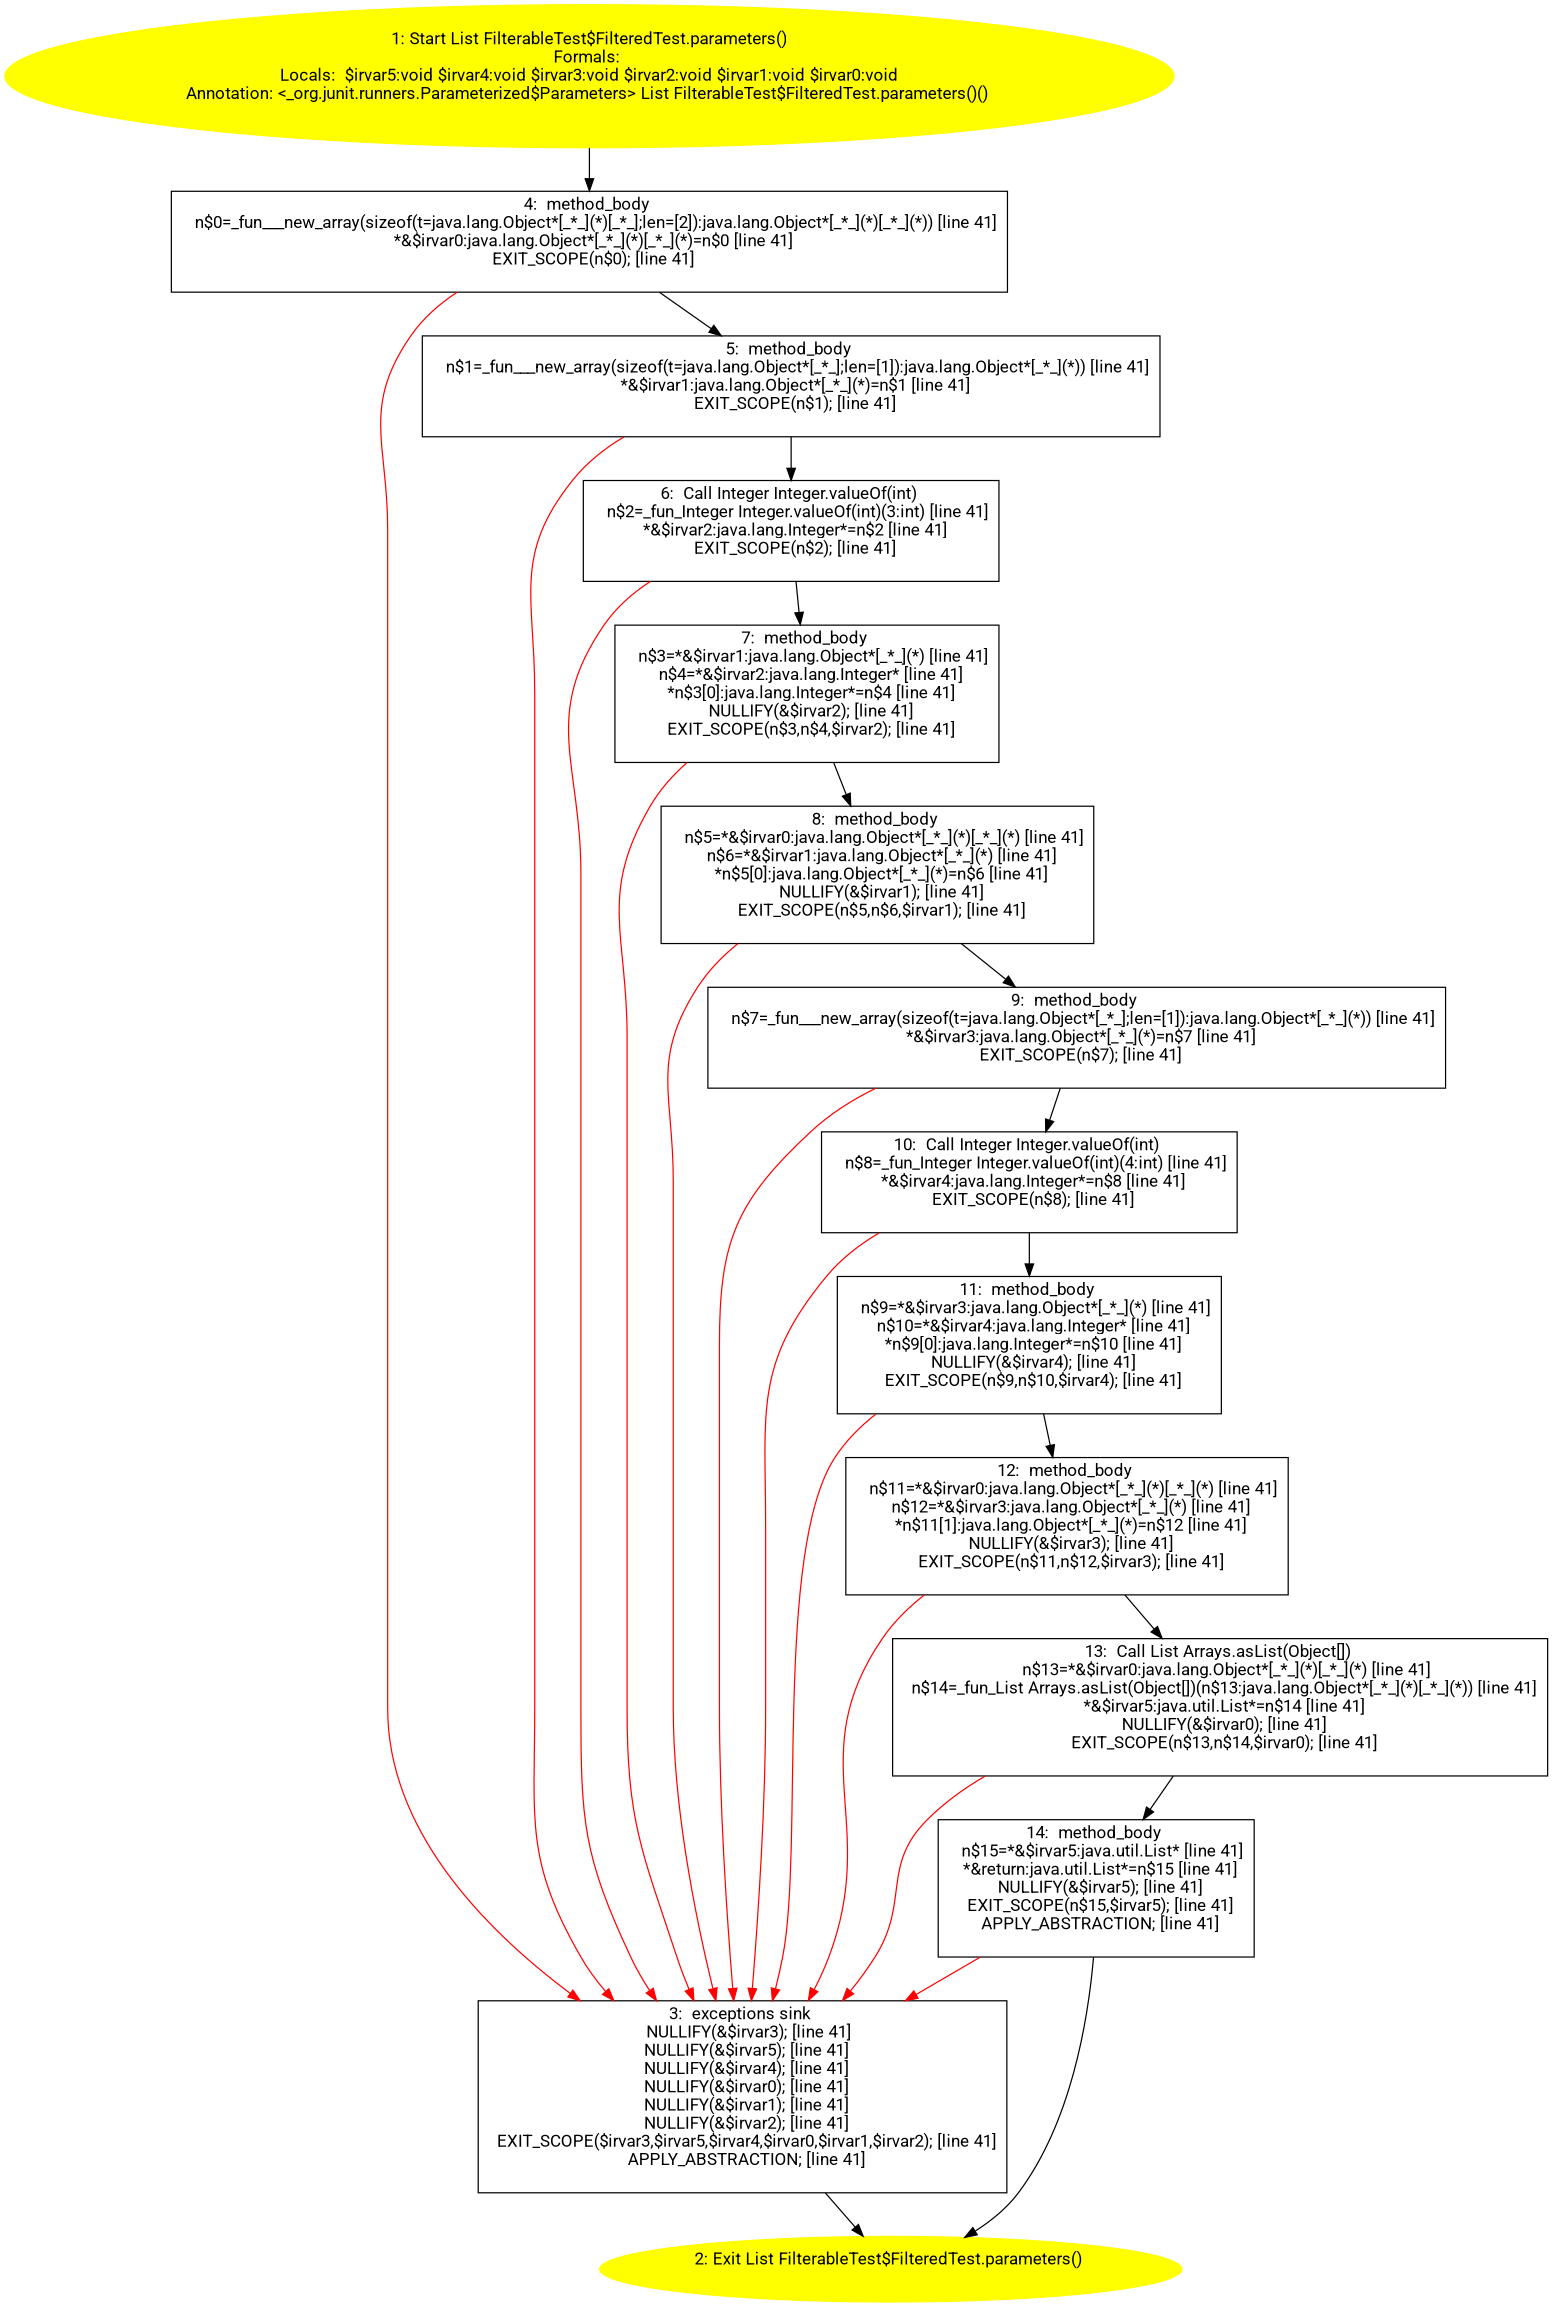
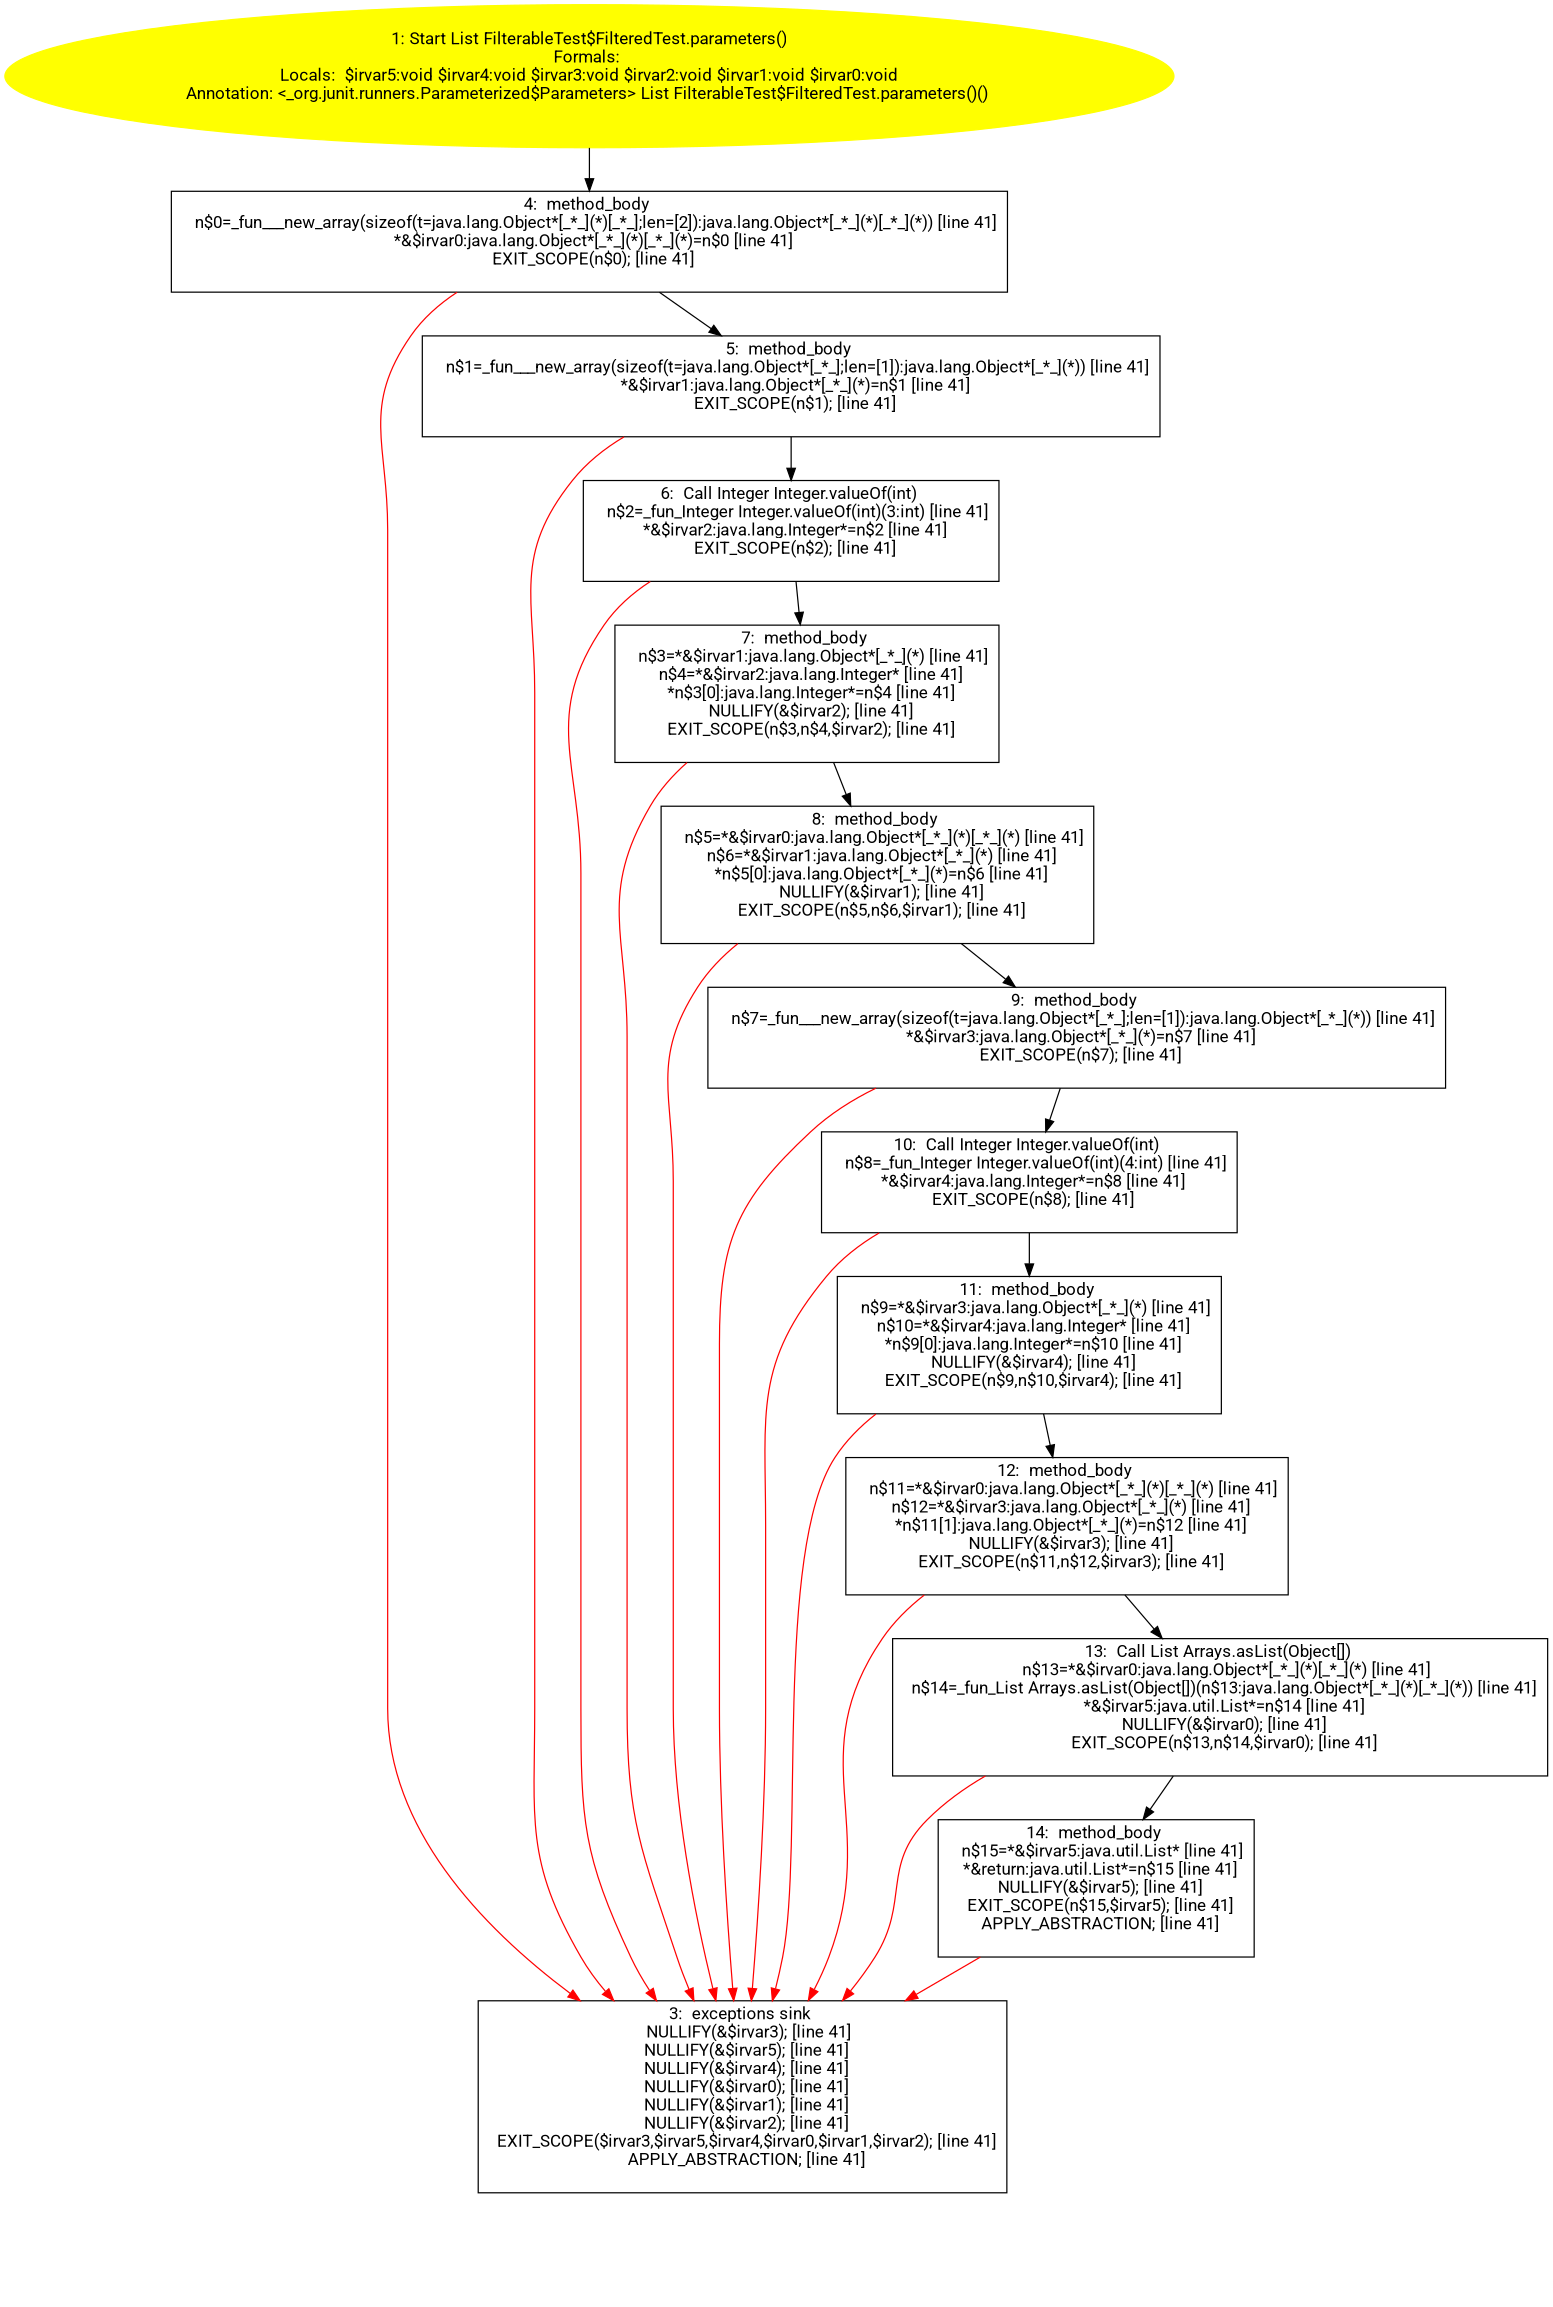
(891, 2269) -> none
